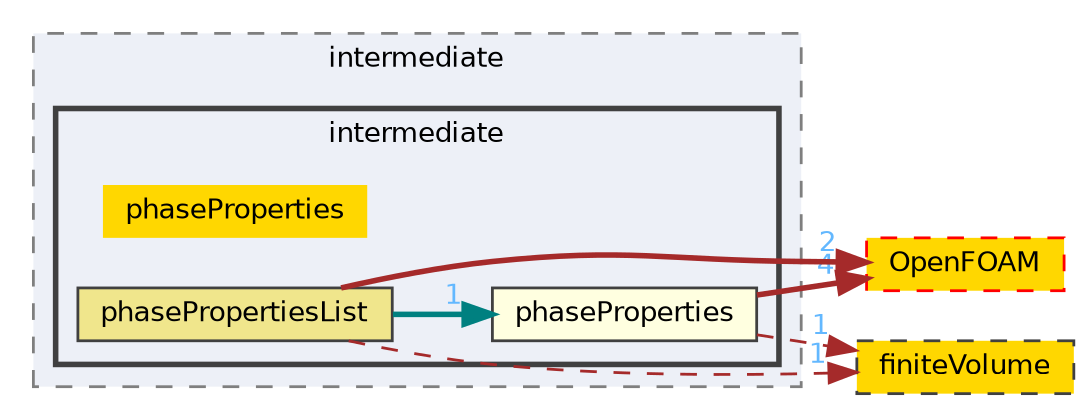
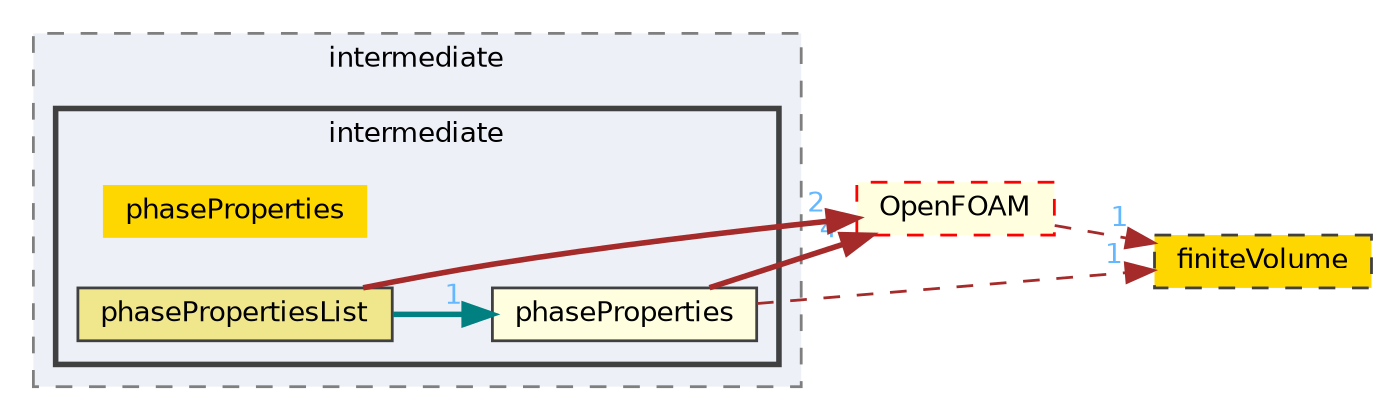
(965, 264) -> (956, 209)
(588, 371) -> (1091, 232)
